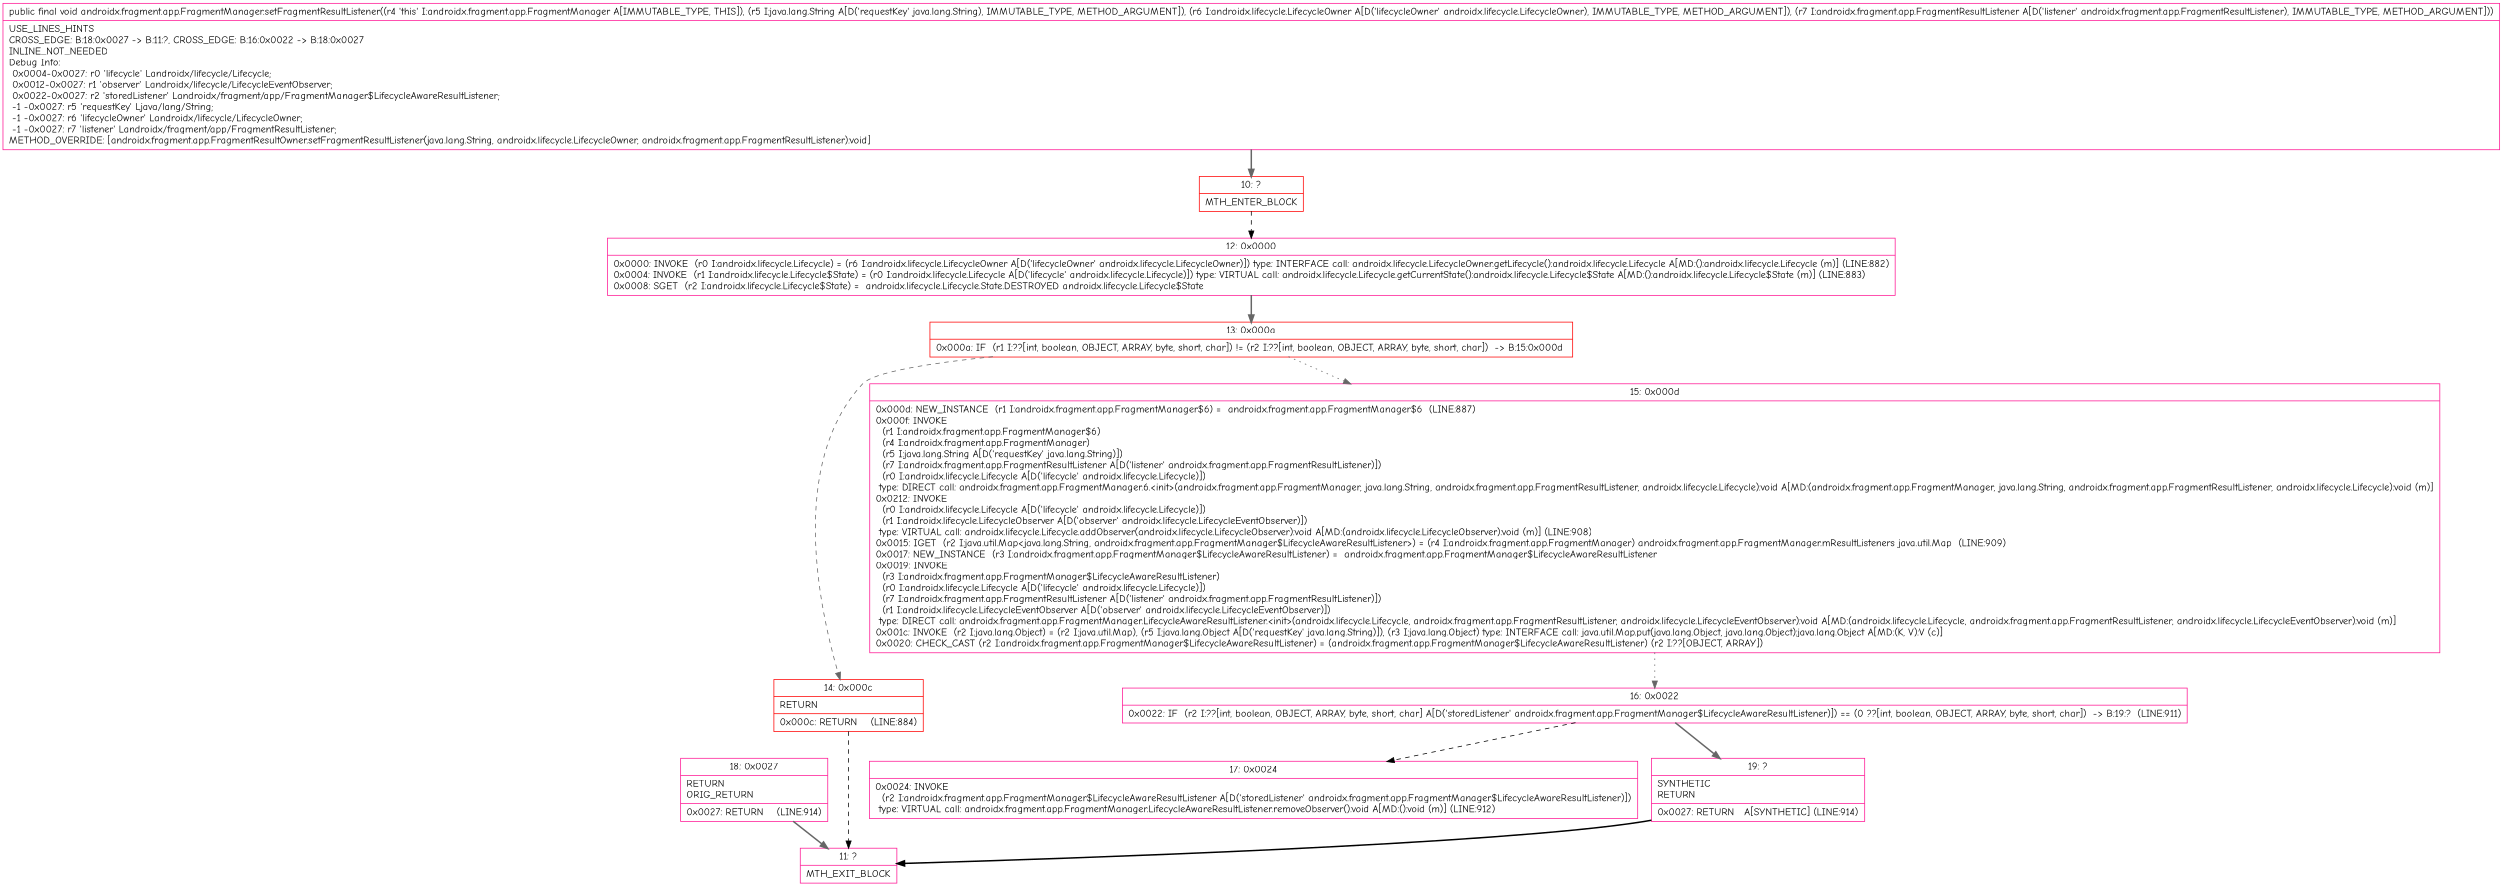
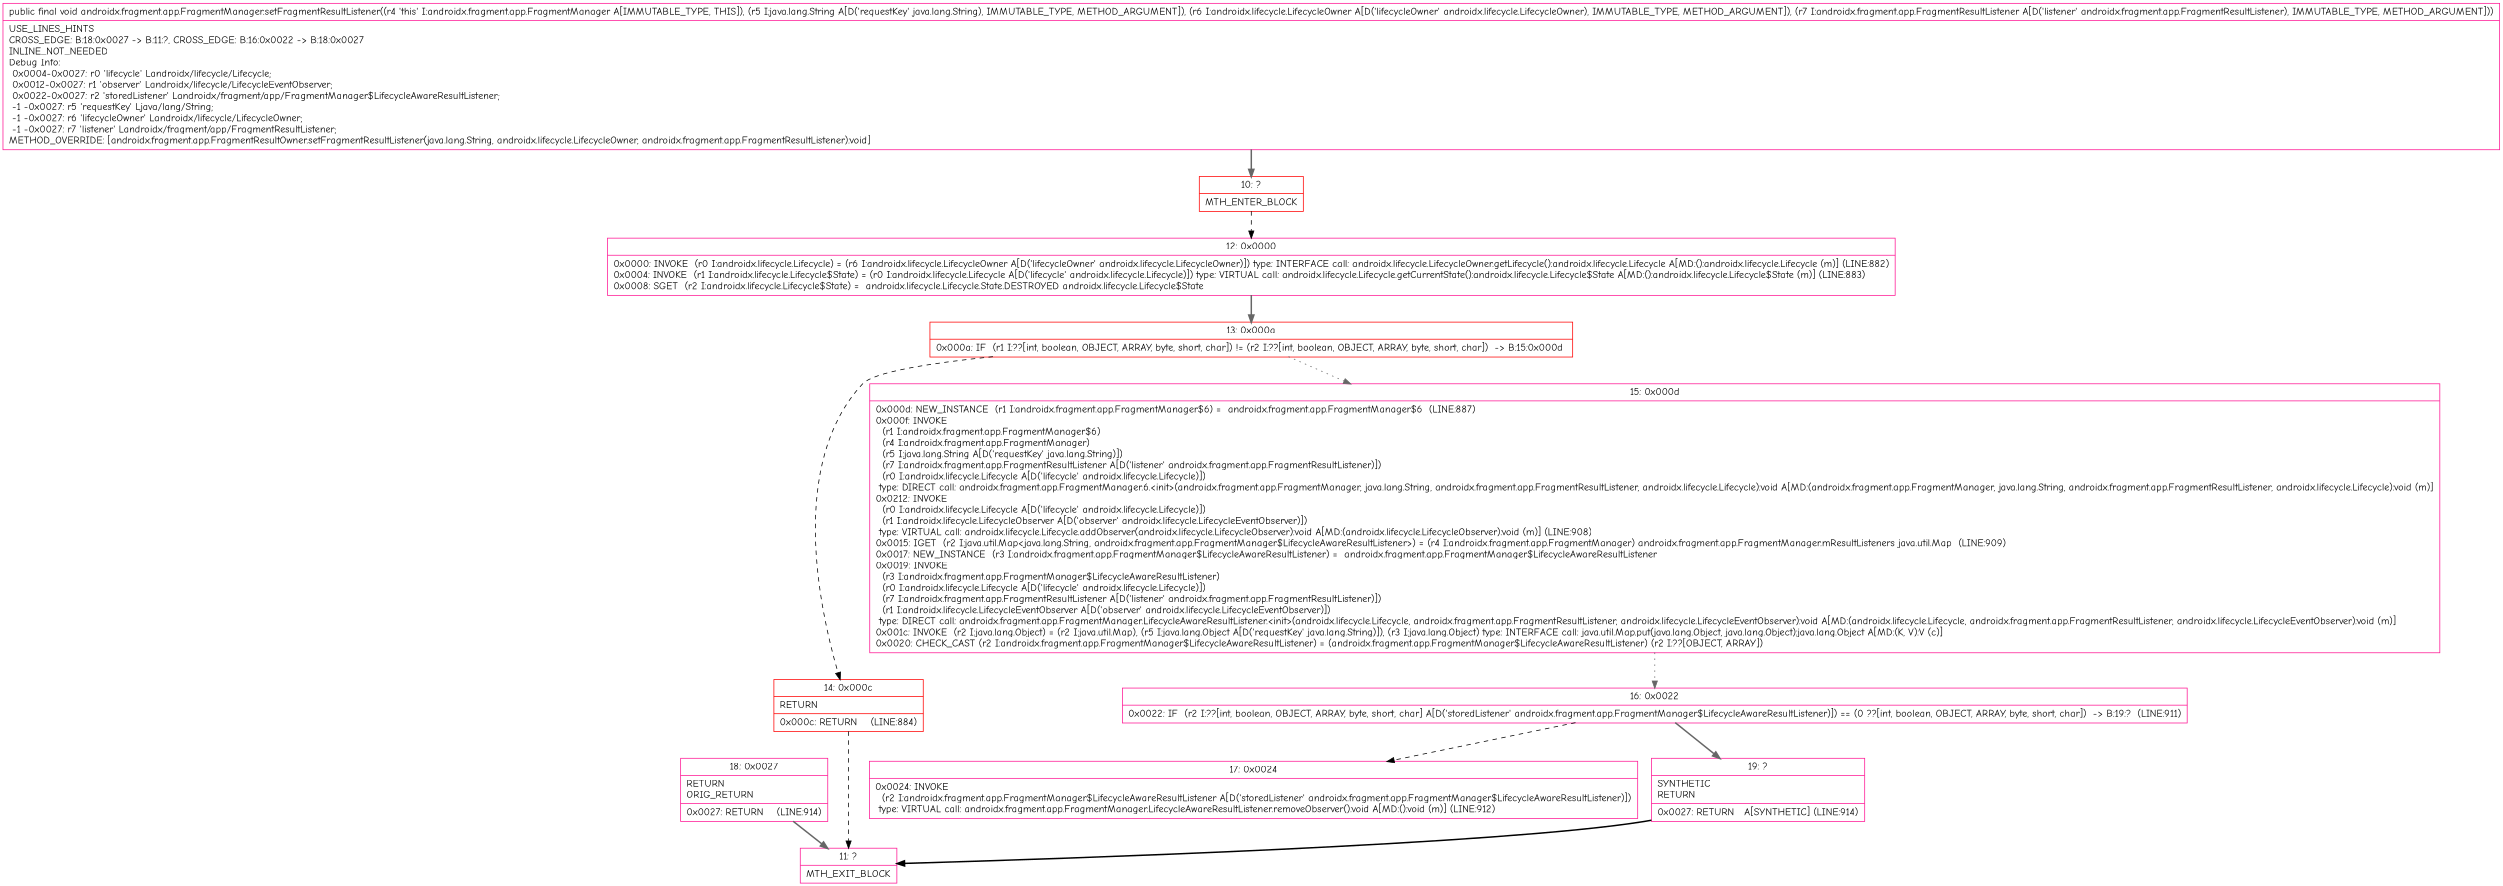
(824, 457) -> (824, 457)
